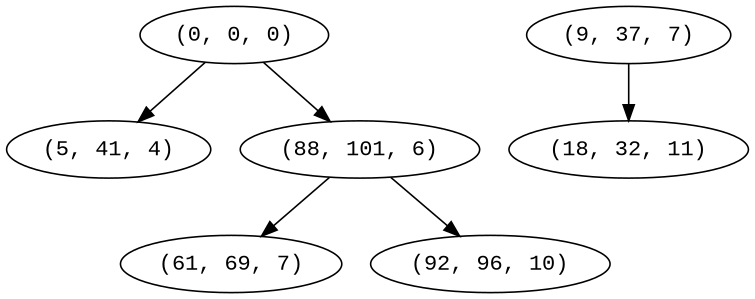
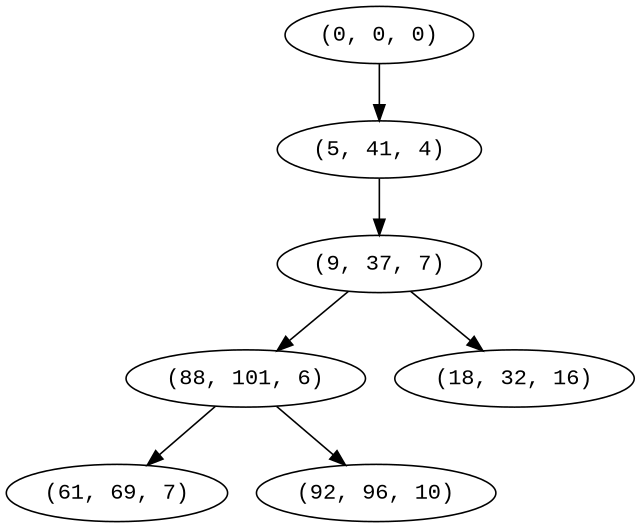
(291, 87) -> (319, 316)
(629, 149) -> (515, 378)
none -> (379, 199)
